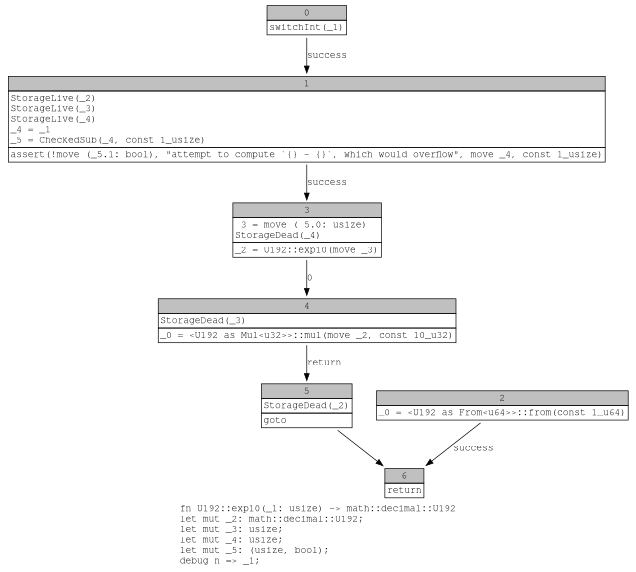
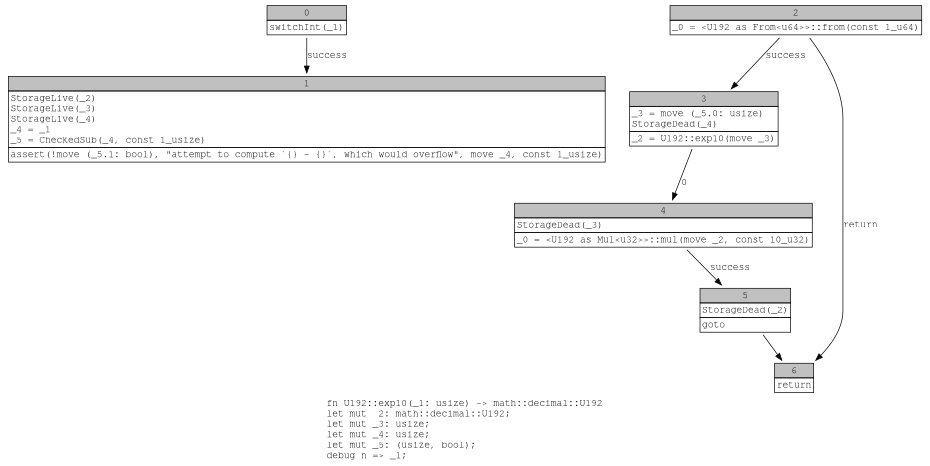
(307, 179) -> (758, 61)
(324, 363) -> (730, 267)
(473, 448) -> (860, 225)
